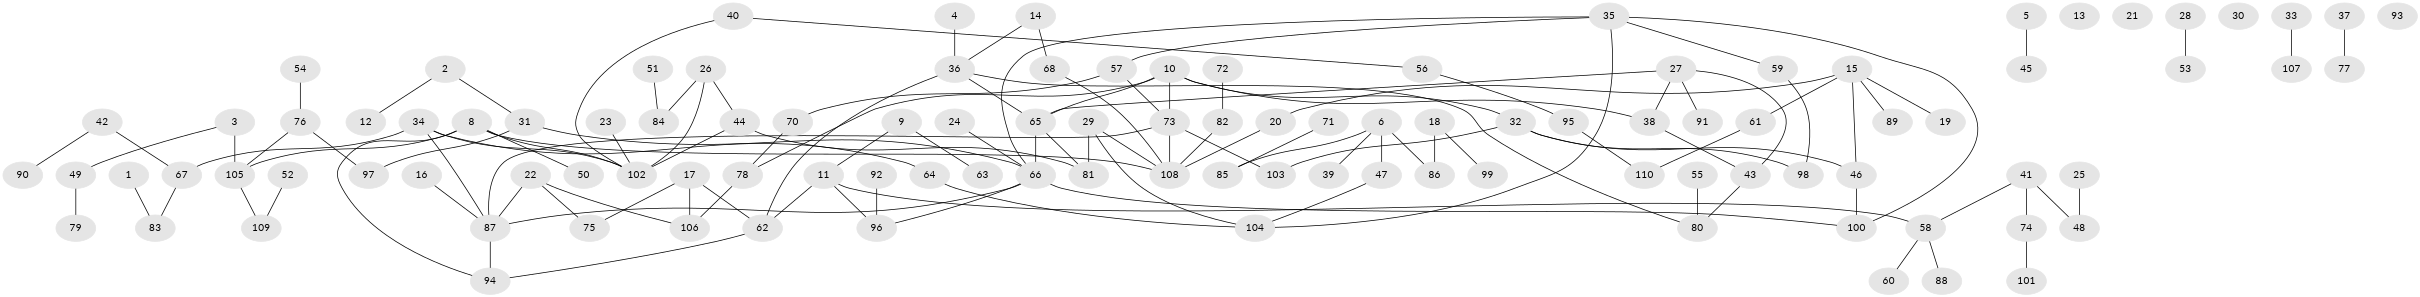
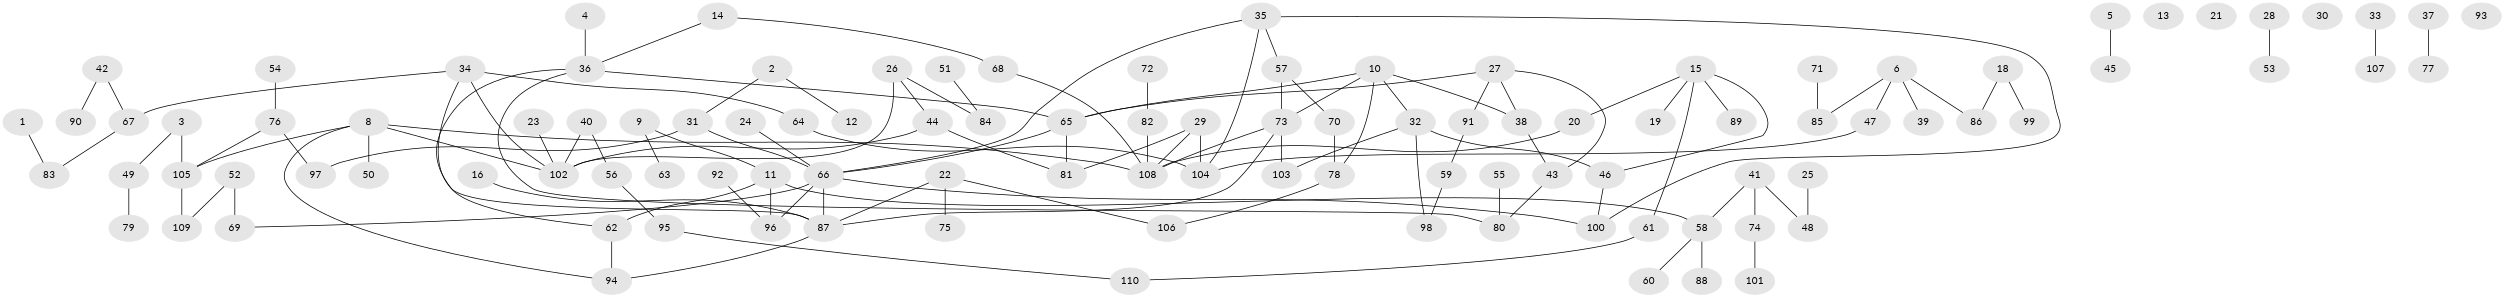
(1693, 43) -> (1459, 145)
(690, 175) -> none
none -> (235, 228)
